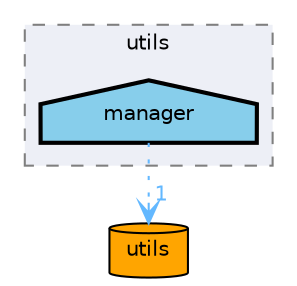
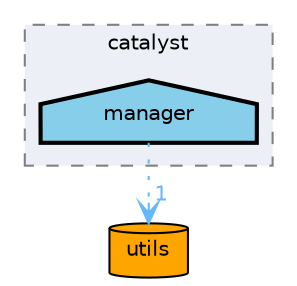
(149, 44) -> (149, 44)
